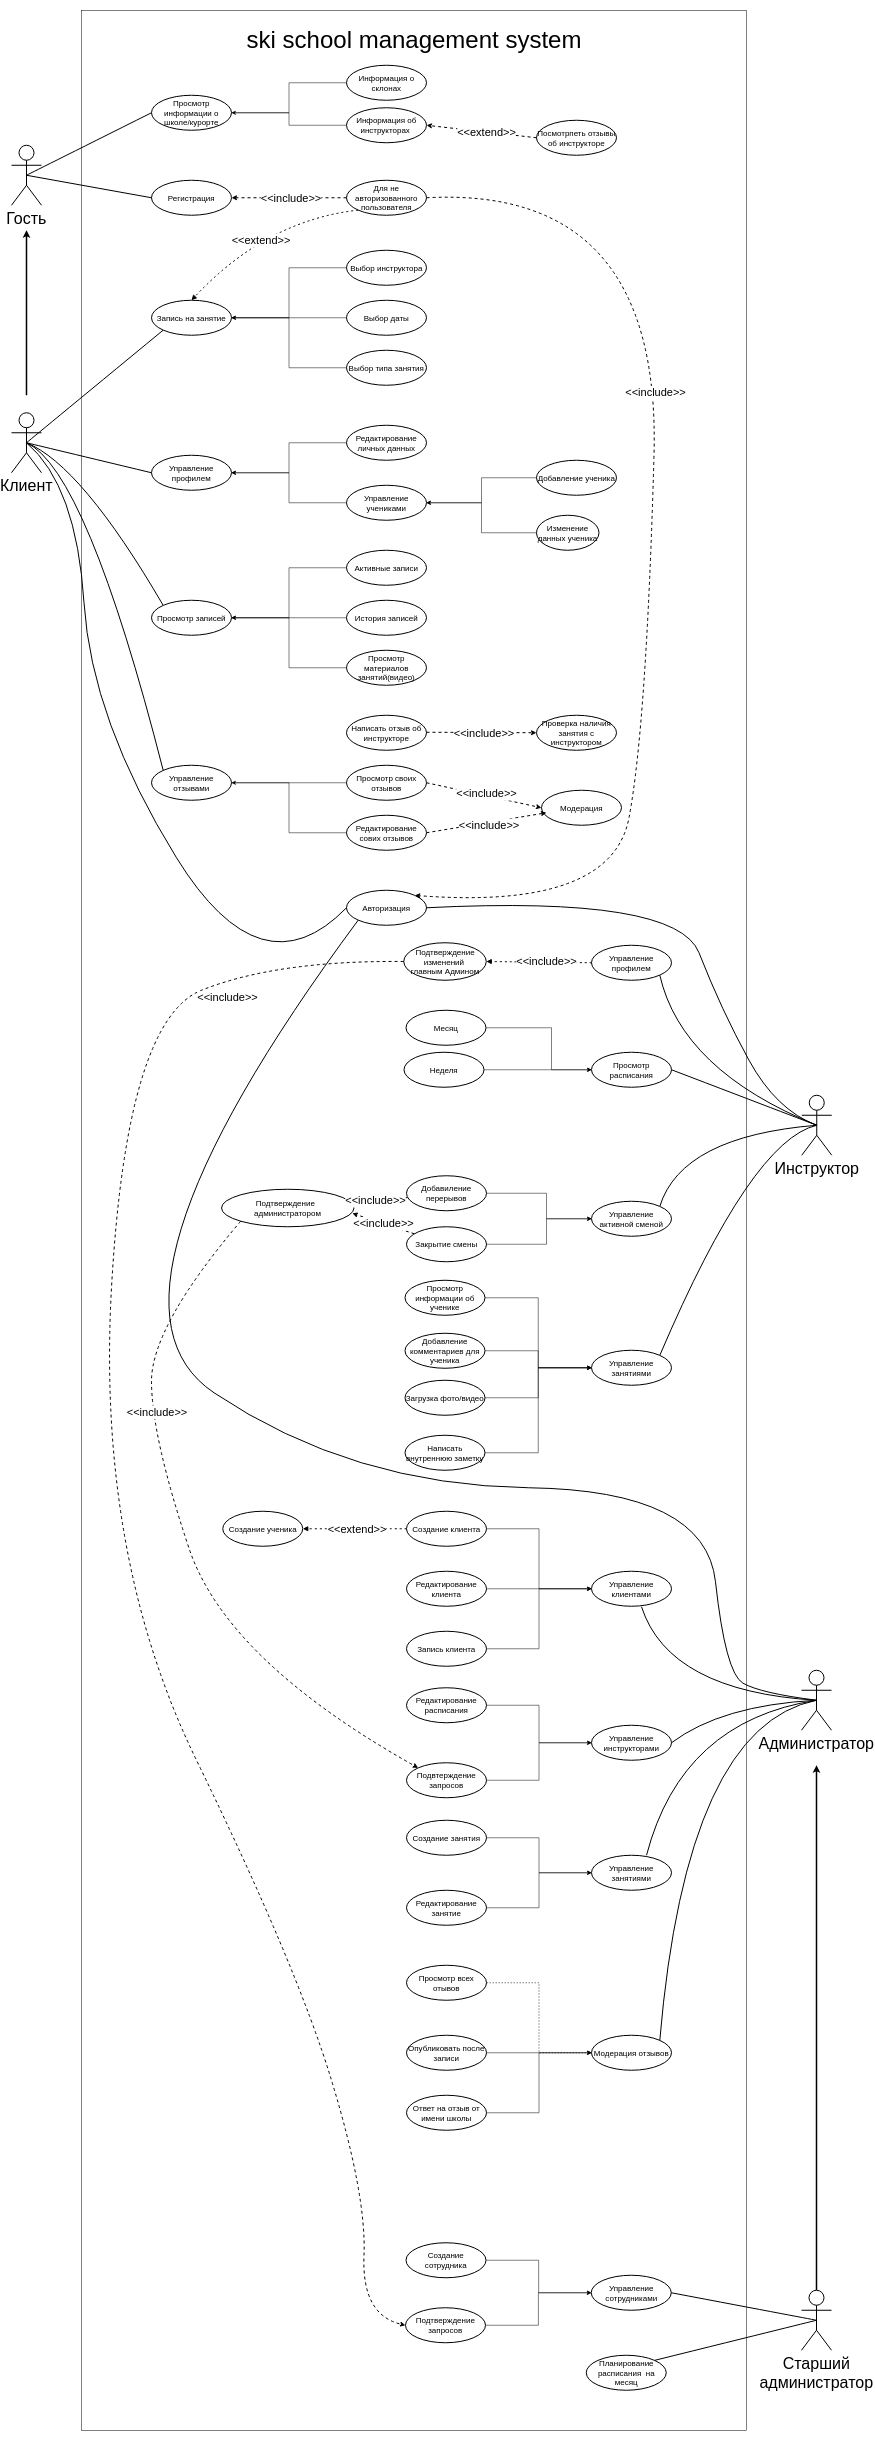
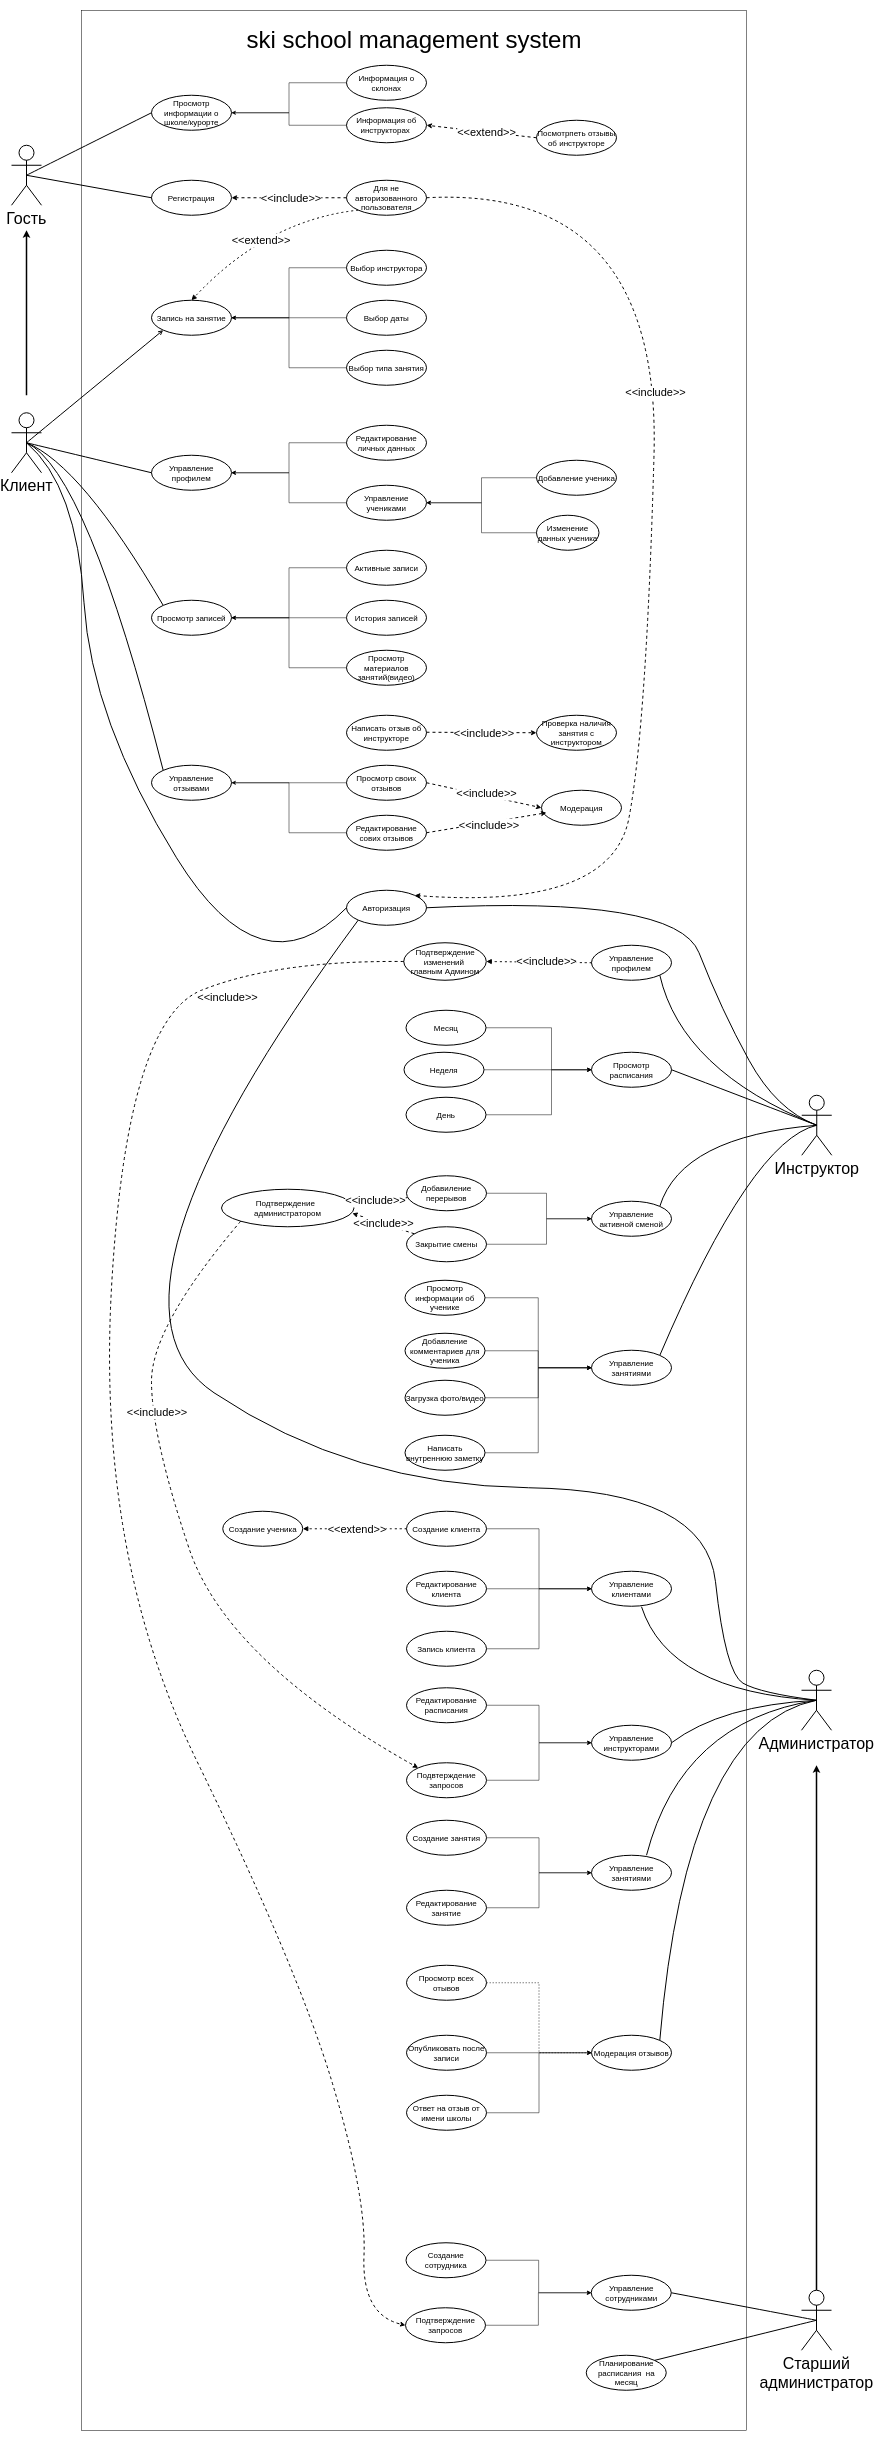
(161, 332) -> (160, 333)
none -> (551, 1094)
none -> (446, 1115)
